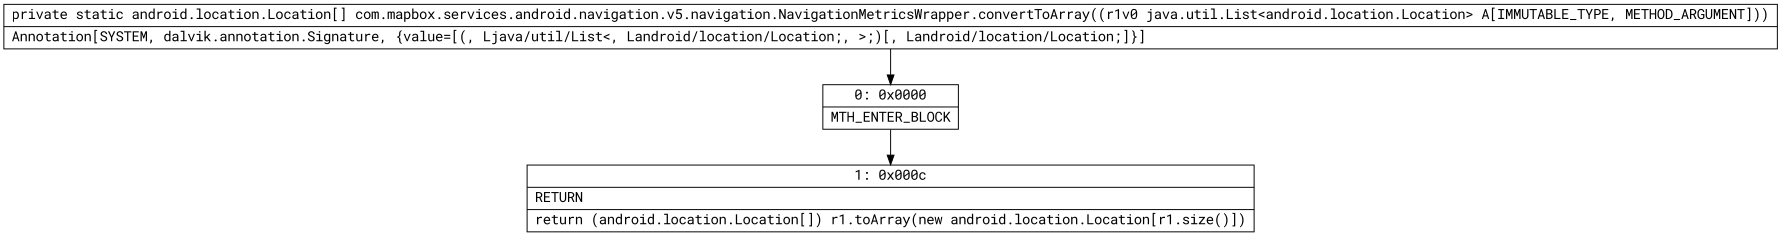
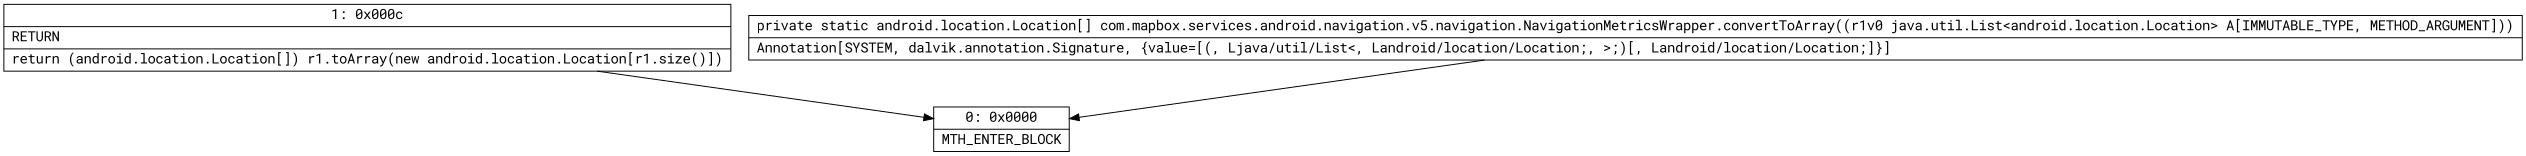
(891, 142) -> (761, 94)
